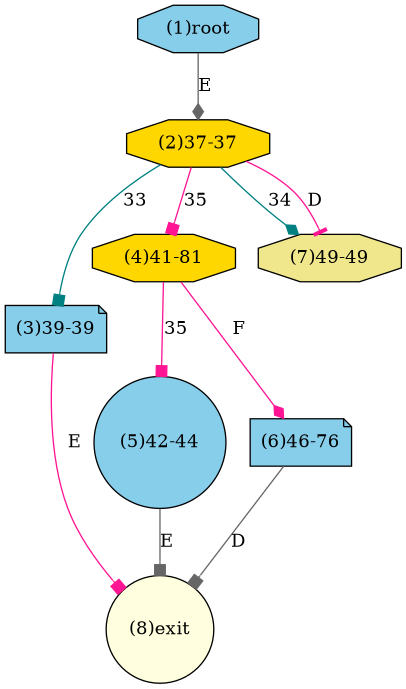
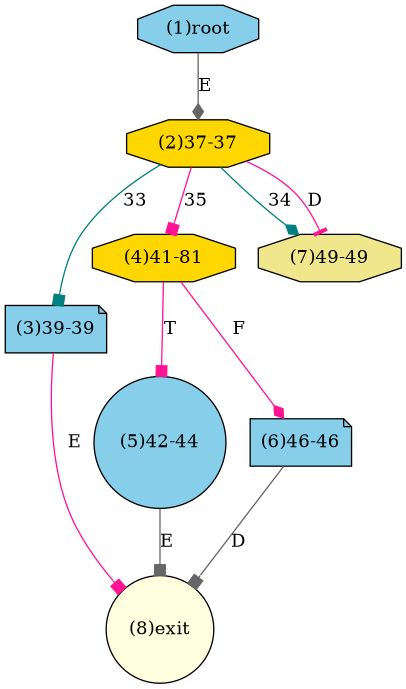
(176, 329) -> (171, 329)
(301, 442) -> (301, 442)
